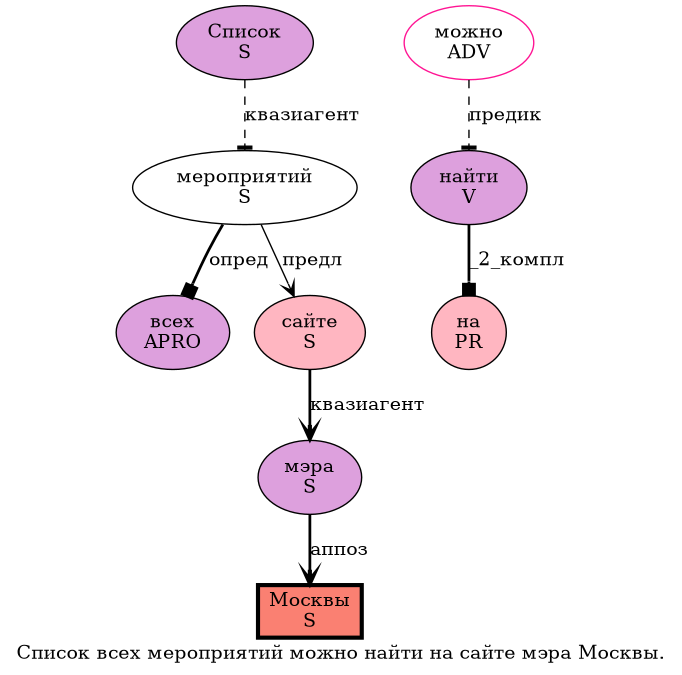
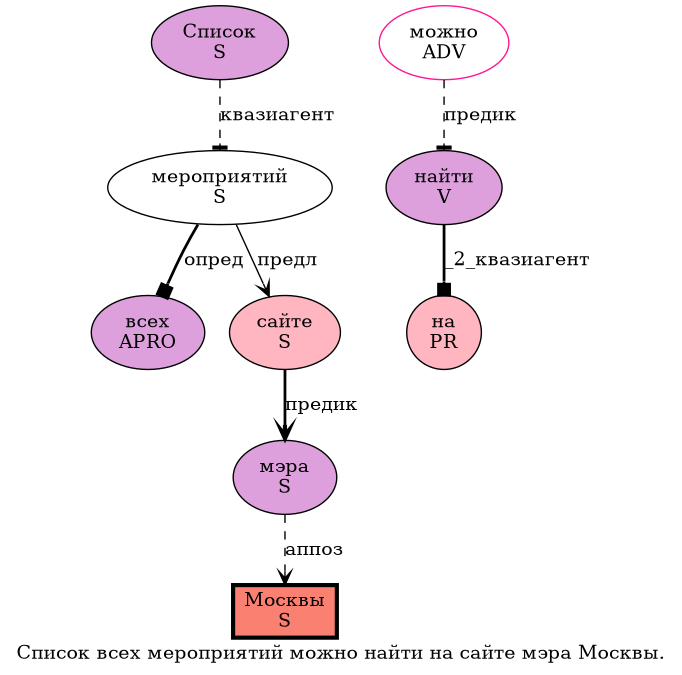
(517, 260) -> (517, 260)
(367, 405) -> (322, 405)
(310, 543) -> (285, 543)
